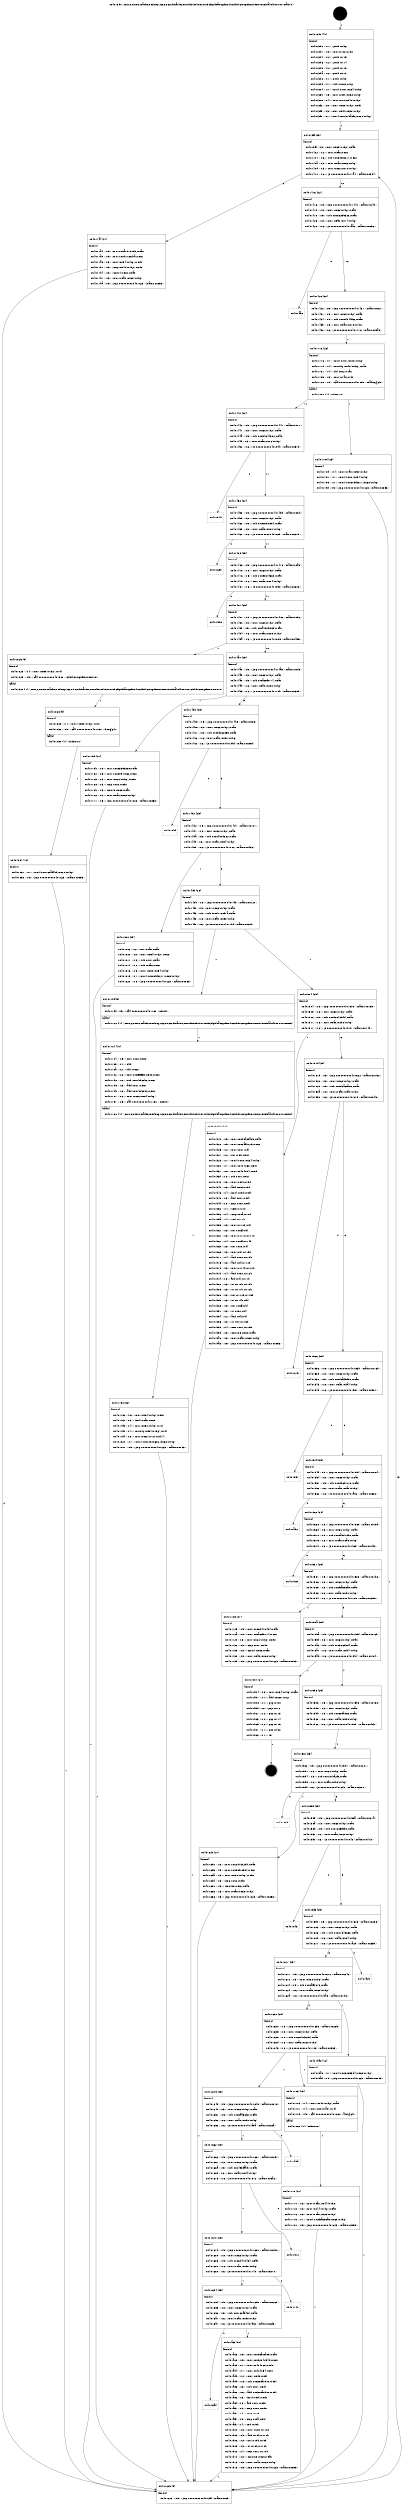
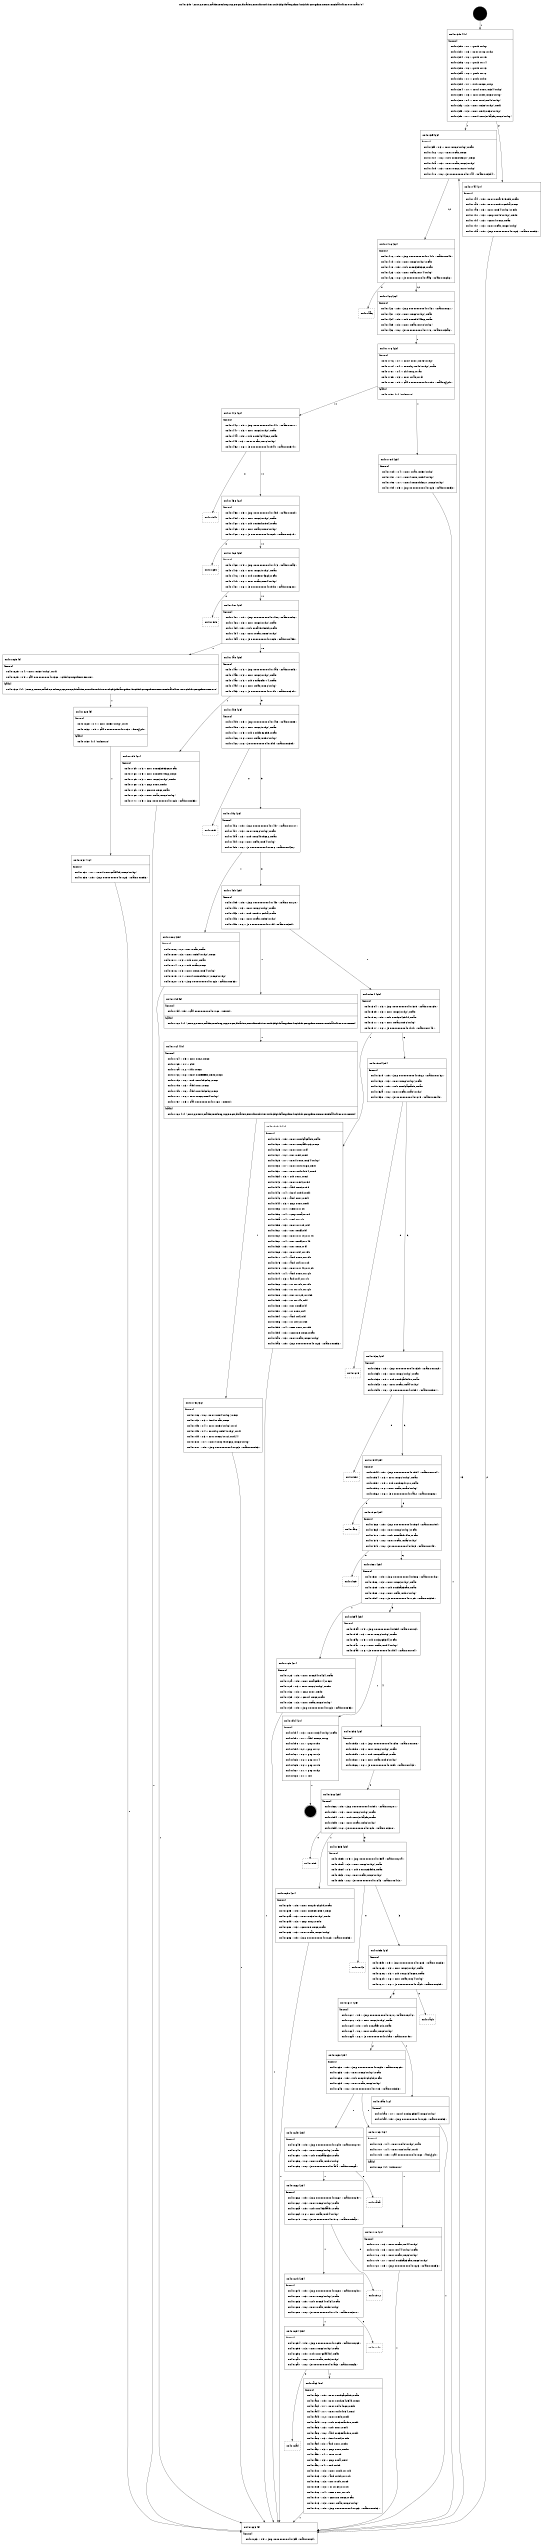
(235, 207) -> (501, 151)
none -> (273, 2116)
